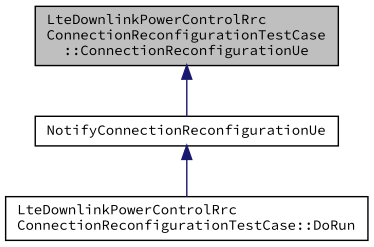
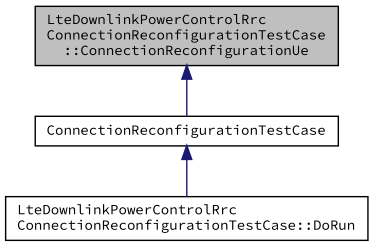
(187, 131) -> (187, 131)
